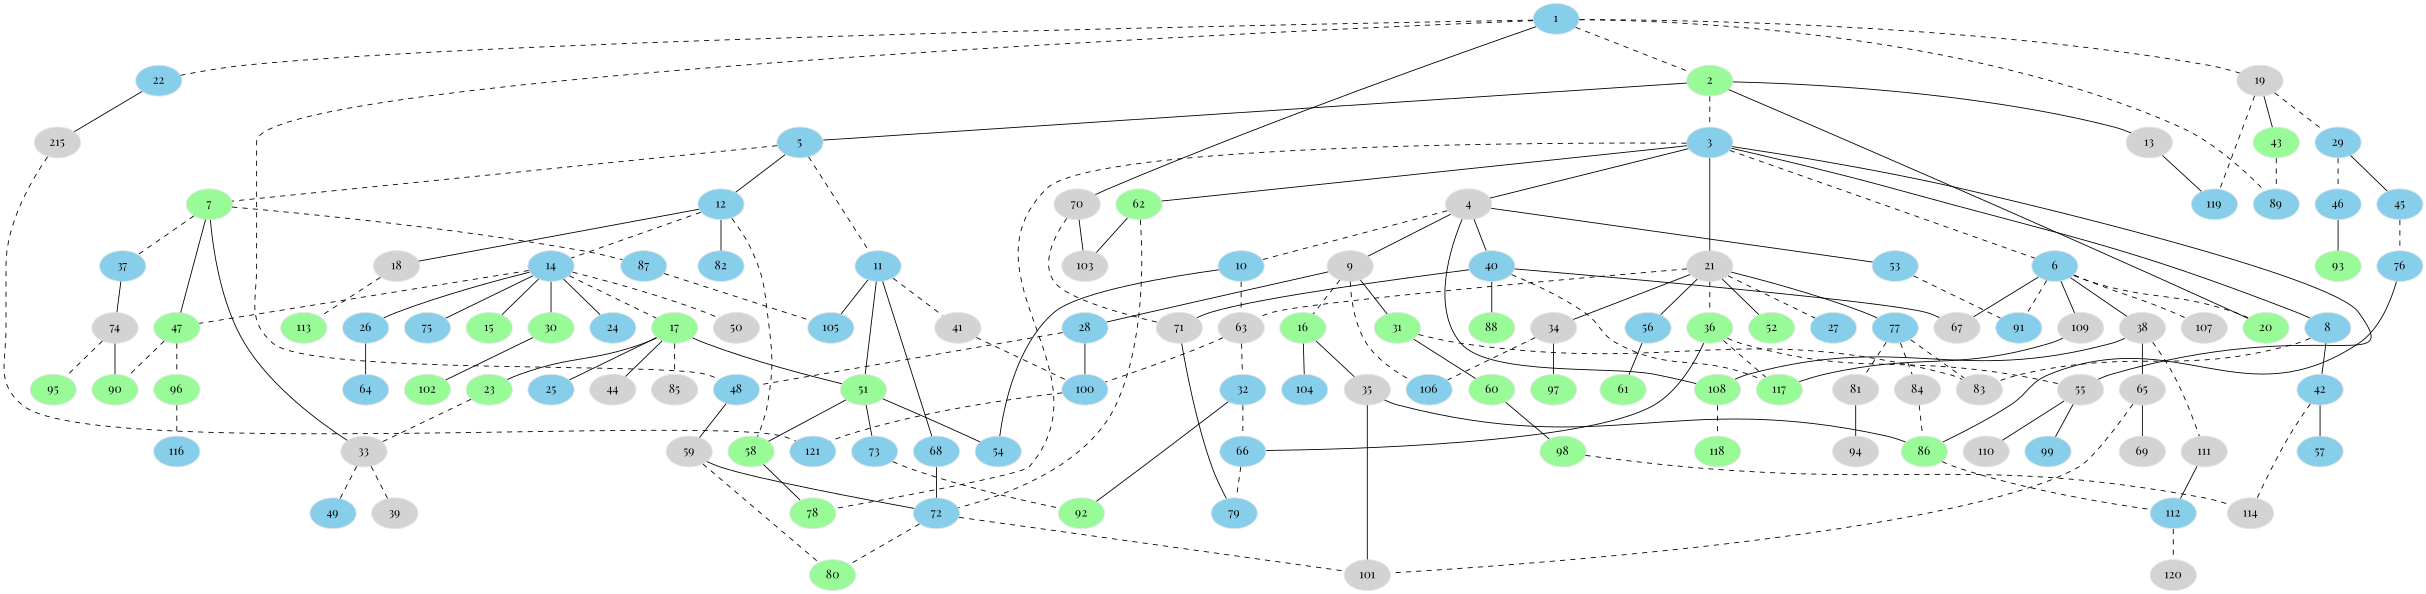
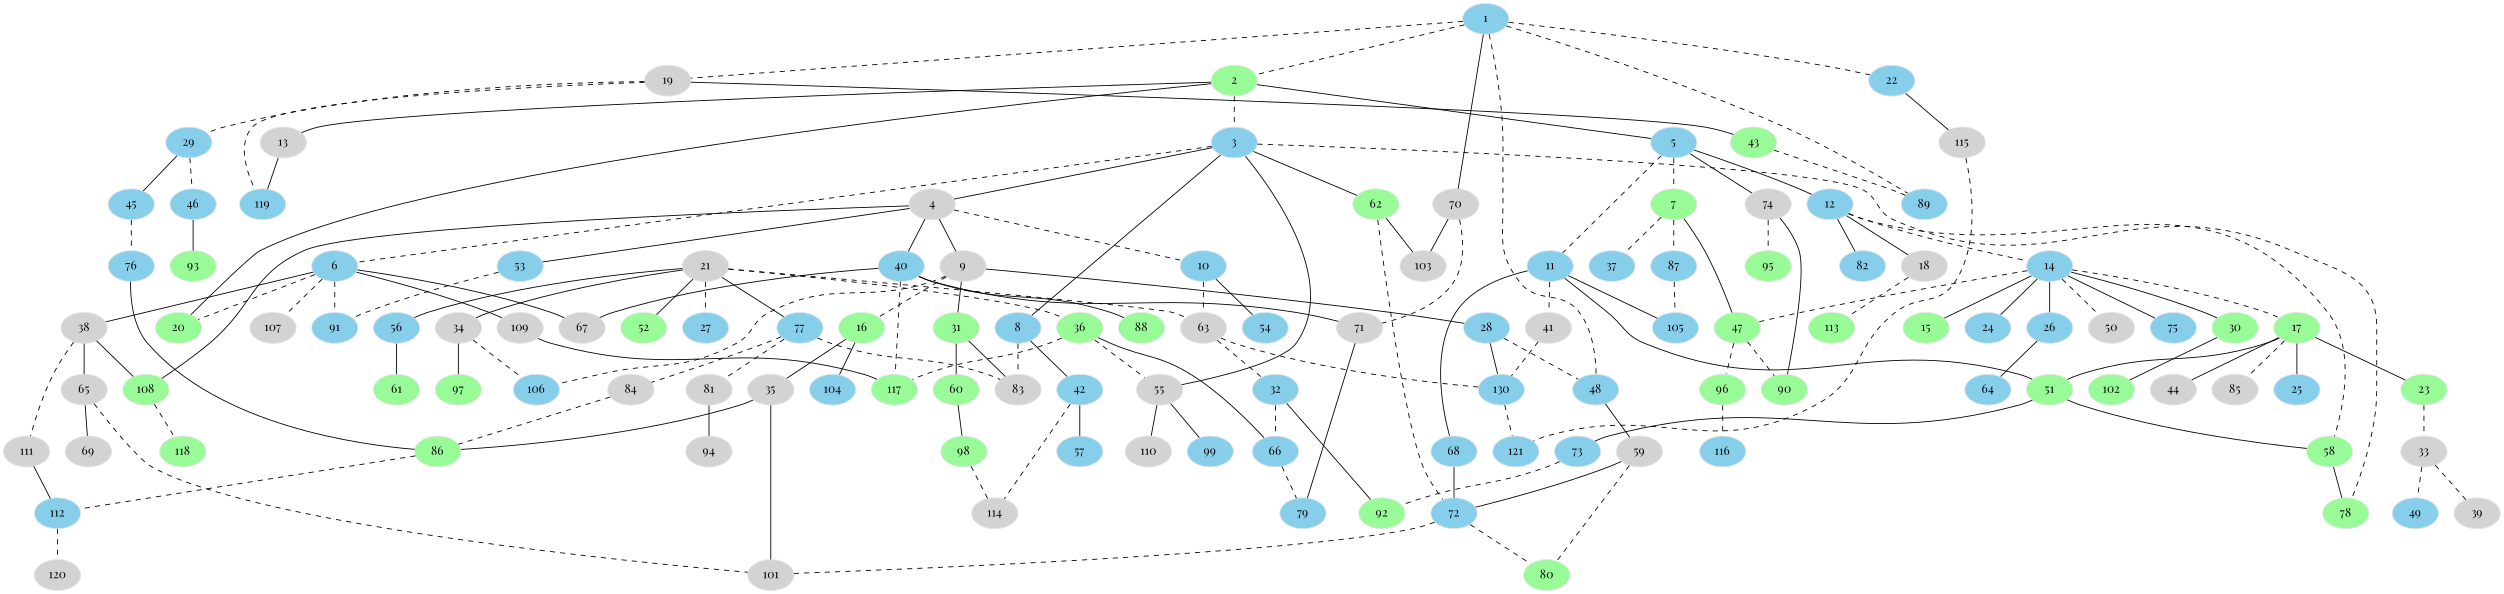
(57, 142) -> (1962, 142)
(1710, 204) -> none
(119, 297) -> (1723, 174)
(248, 349) -> none
(1691, 351) -> (982, 354)
(1085, 390) -> (1501, 390)
(934, 421) -> none
